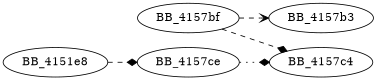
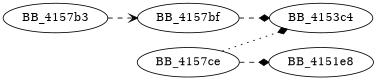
(250, 18) -> (119, 18)
(117, 62) -> (249, 62)
(321, 62) -> (321, 18)
